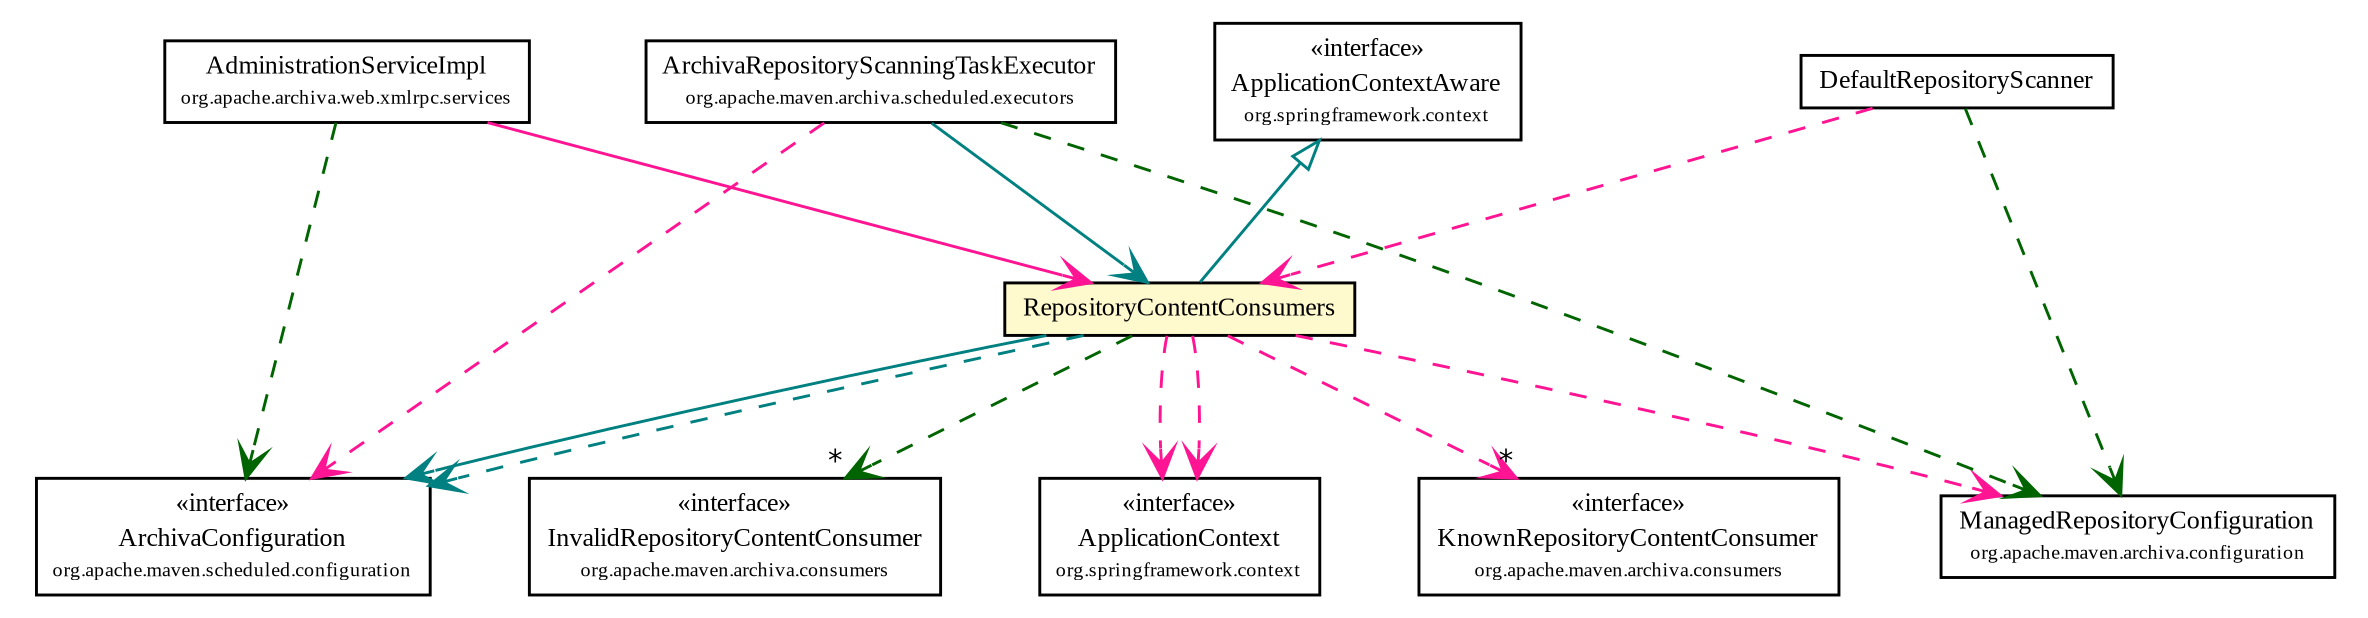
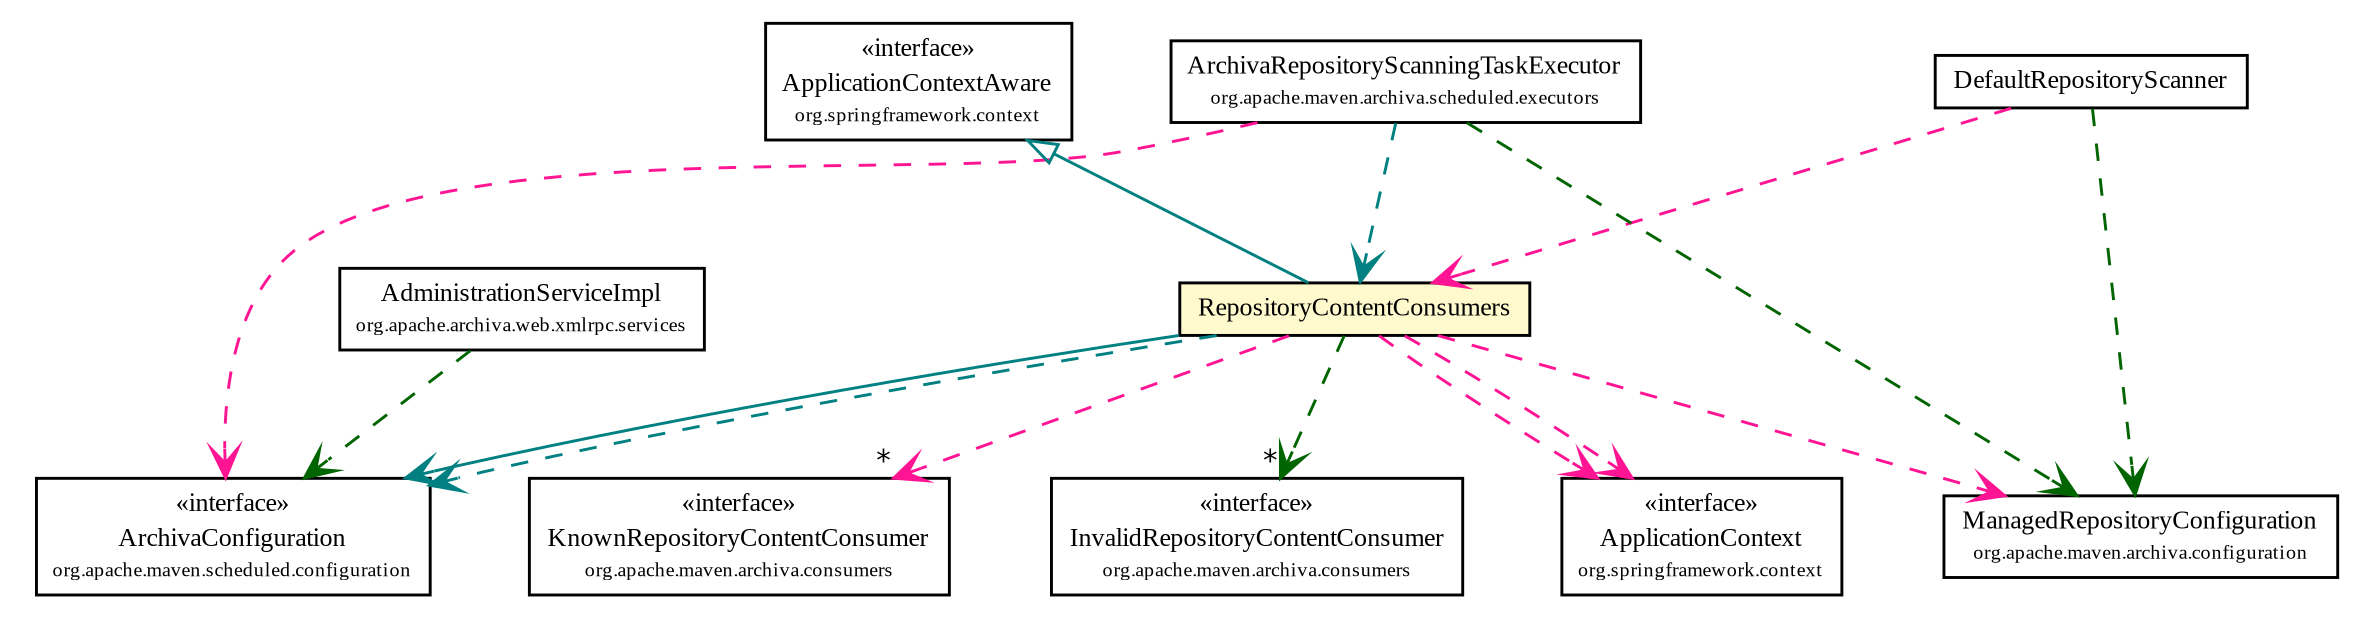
(1028, 194) -> (1381, 188)
(775, 199) -> none
